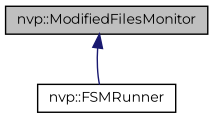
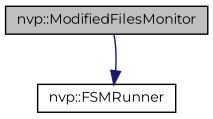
(97, 66) -> (116, 52)
